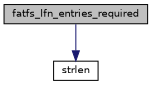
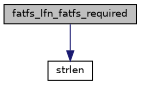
(76, 14) -> (70, 14)
